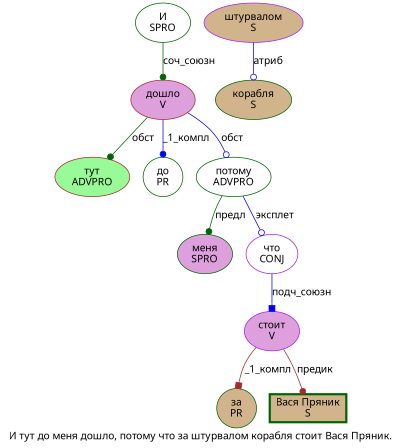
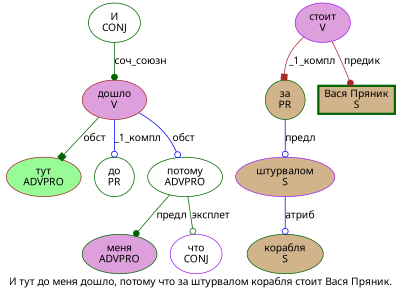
(163, 23) -> (114, 23)
(163, 135) -> (114, 135)
none -> (285, 135)
(130, 136) -> (82, 135)
(252, 213) -> (190, 213)
(205, 254) -> (120, 254)
(272, 289) -> none
